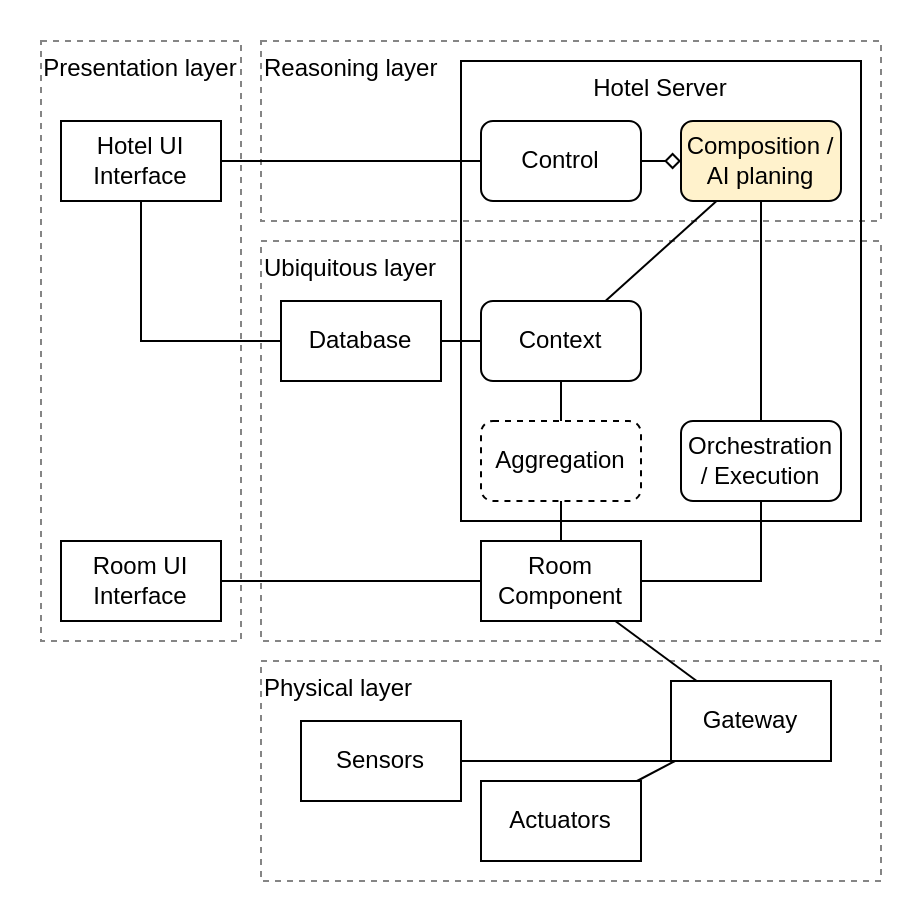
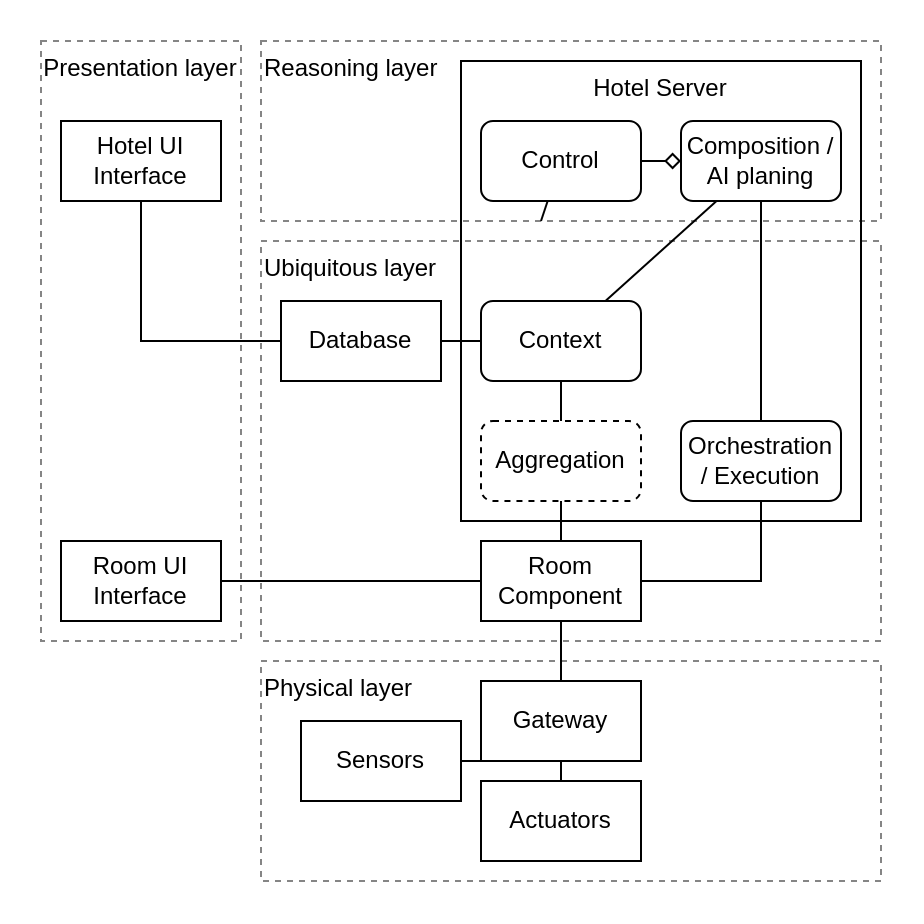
(351, 161) -> (544, 211)
(761, 161) -> (761, 161)
(751, 721) -> (561, 721)
